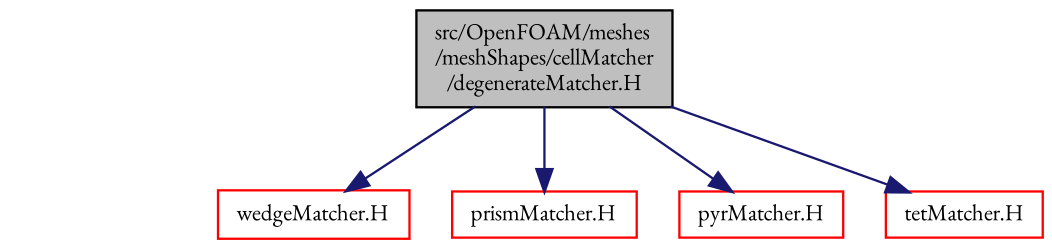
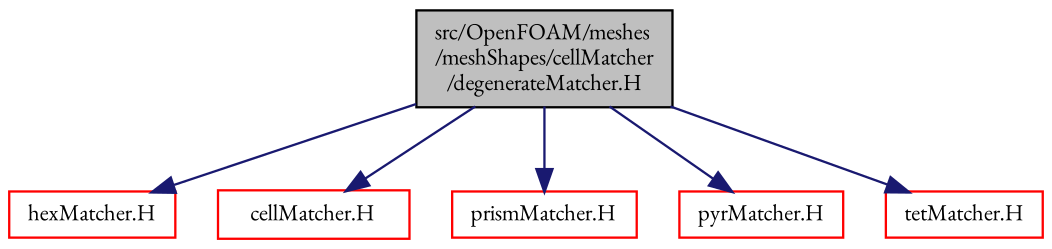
none -> (92, 215)
(314, 215) -> (314, 215)
